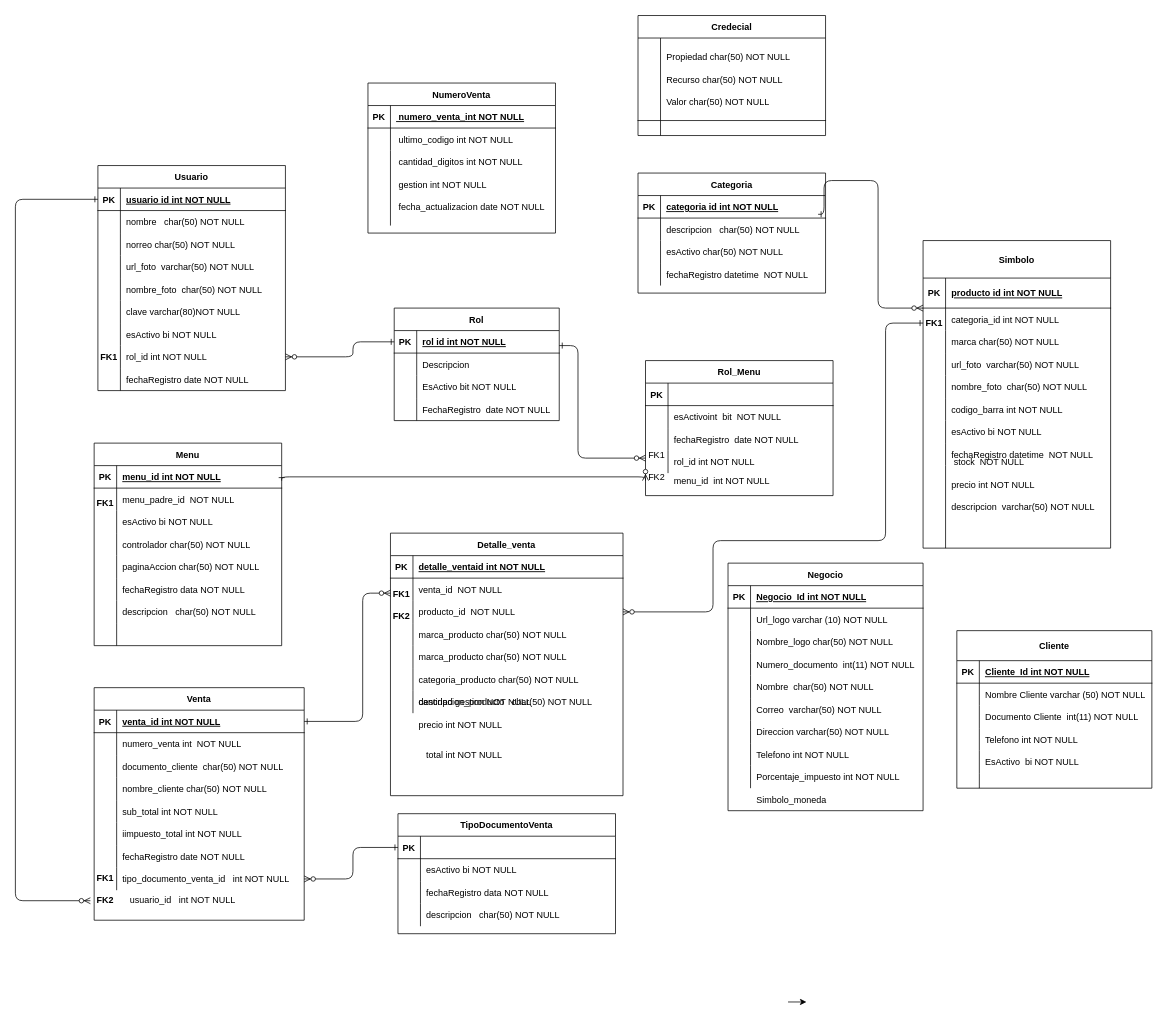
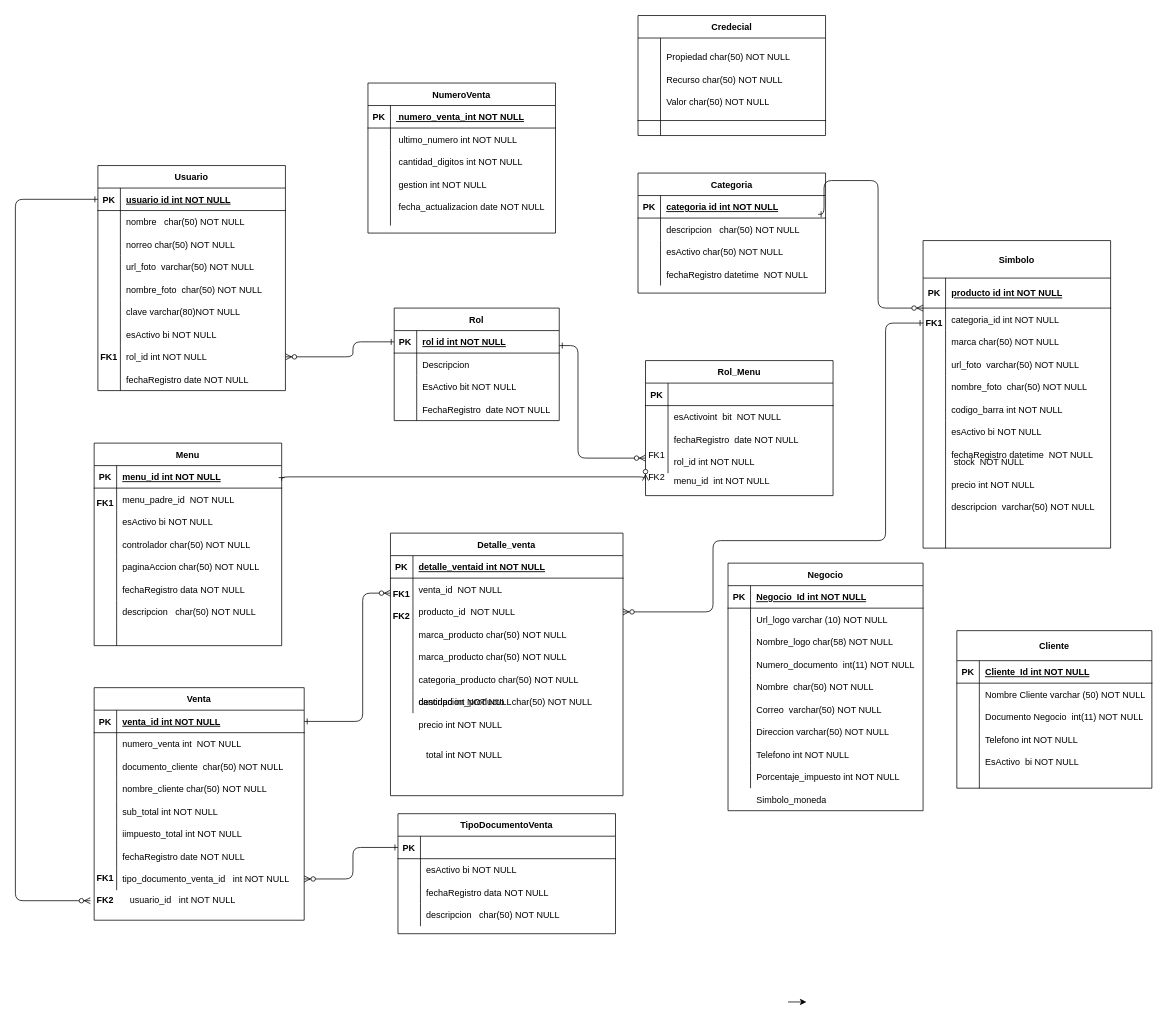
(453, 140) -> (455, 140)
(826, 642) -> (826, 642)
(476, 702) -> (466, 702)
(1065, 717) -> (1066, 717)
